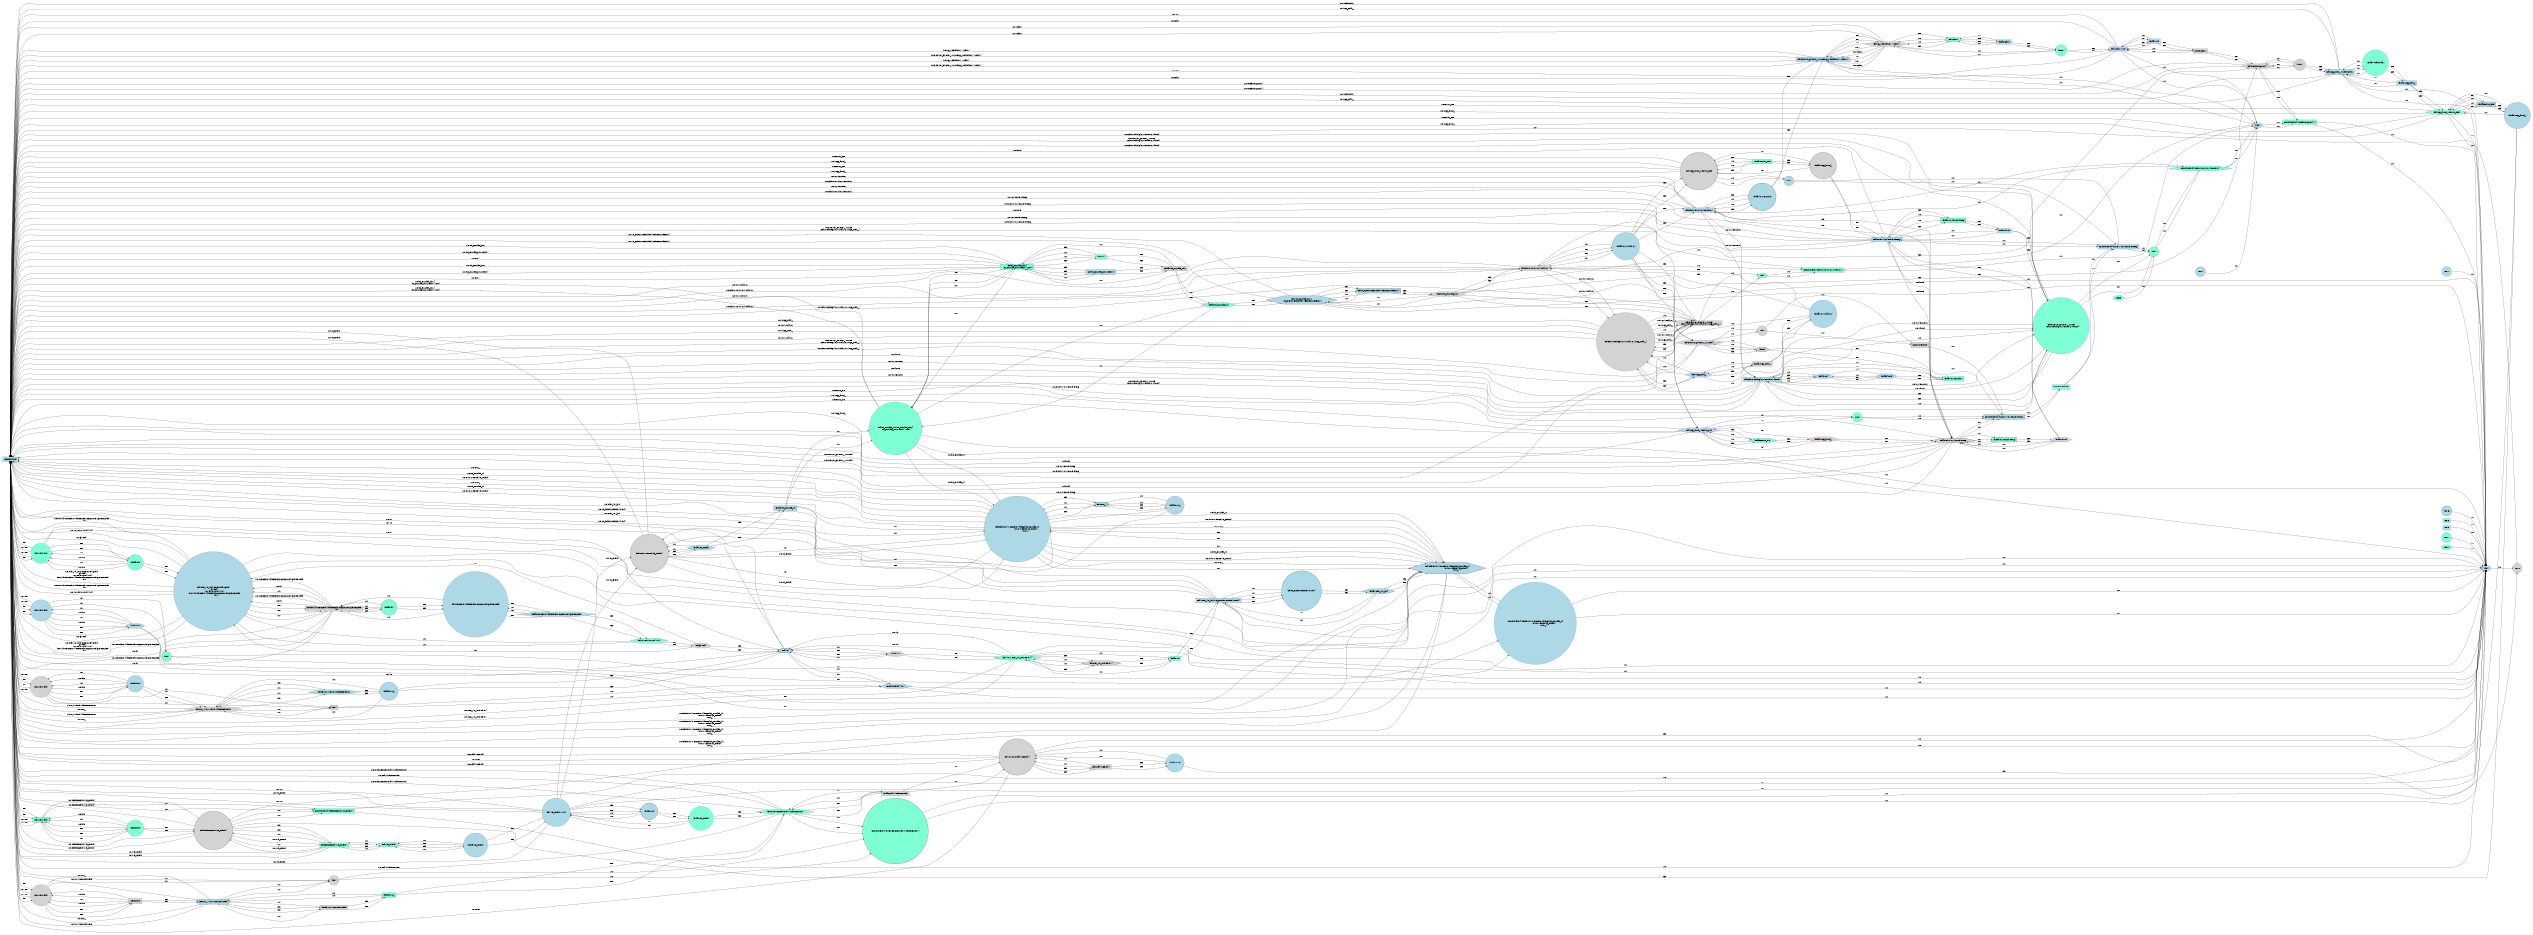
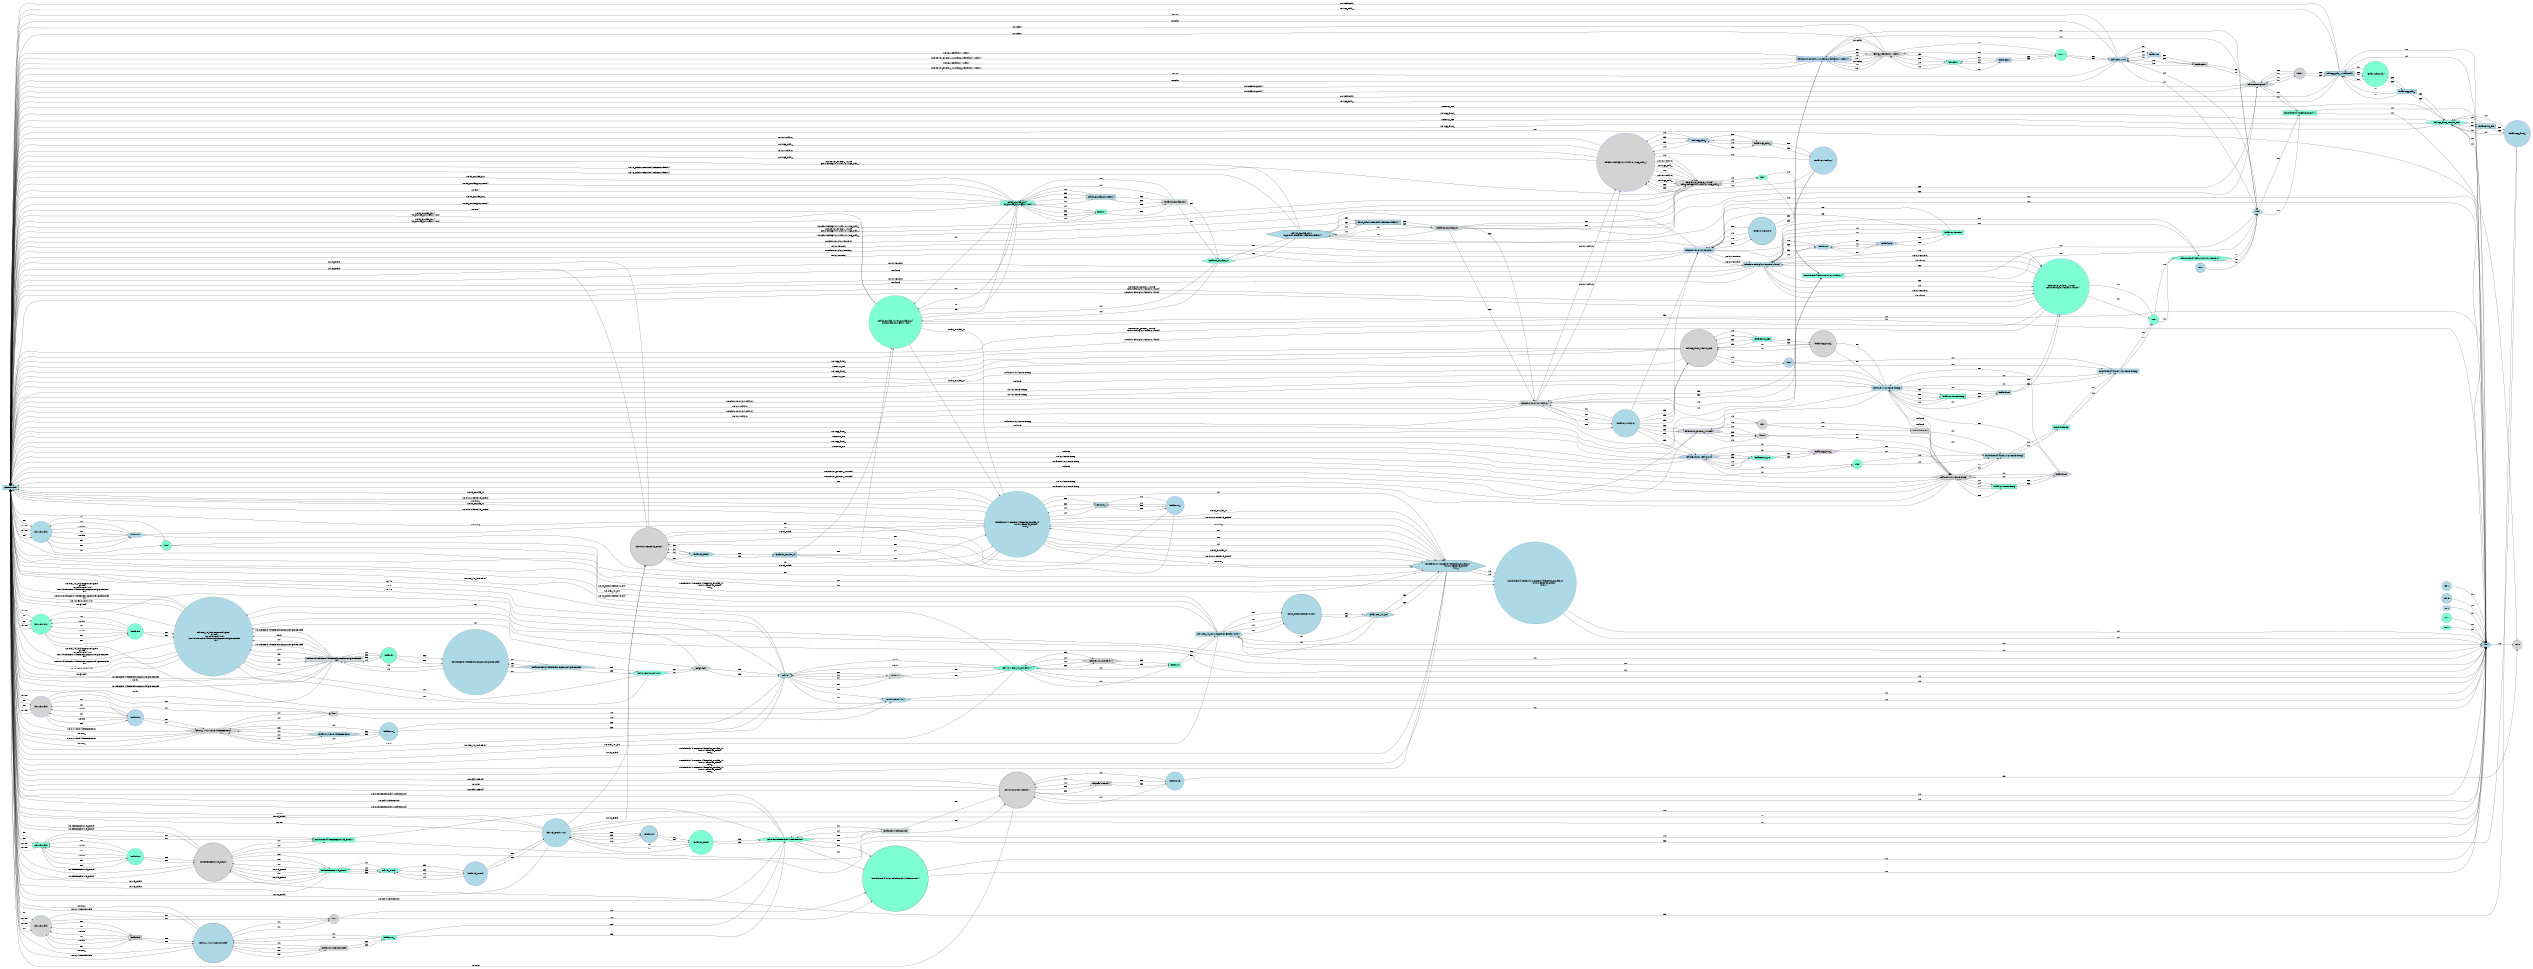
(2118, 298) -> none
(2447, 521) -> none
(213, 902) -> (213, 943)
